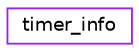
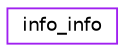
(70, 26) -> (62, 26)
